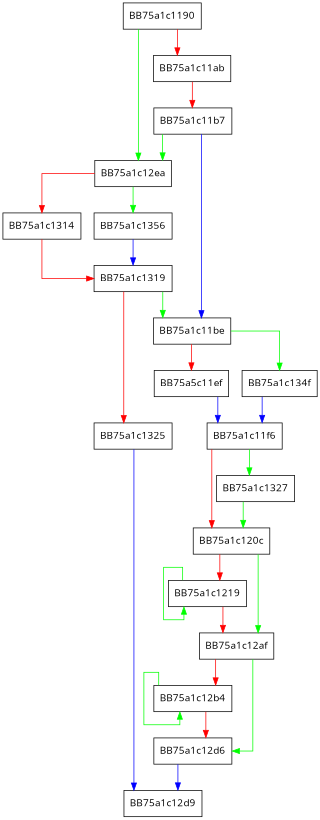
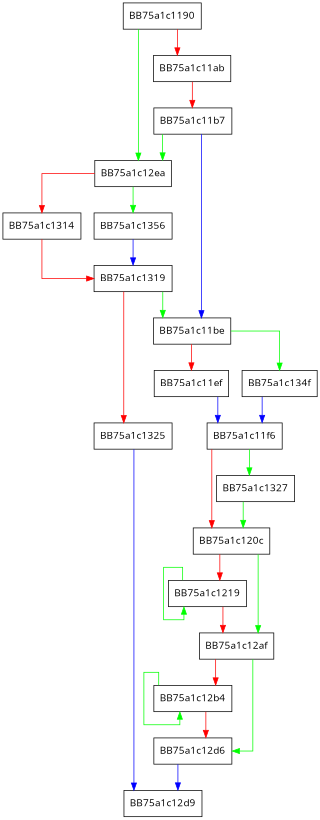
(191, 384) -> (191, 384)
